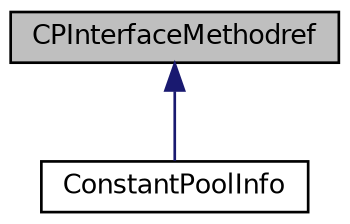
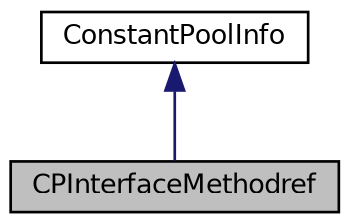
(175, 126) -> (175, 126)
